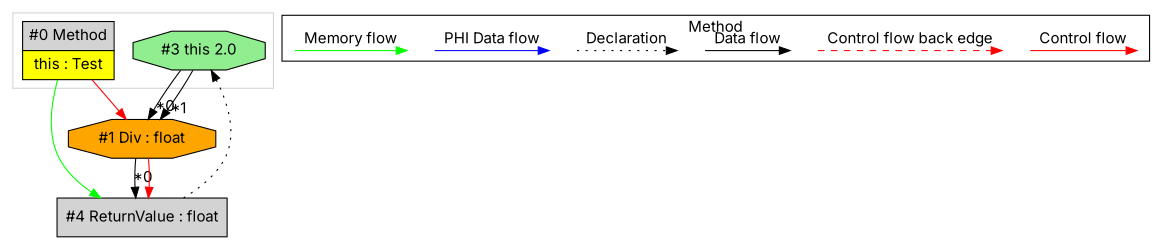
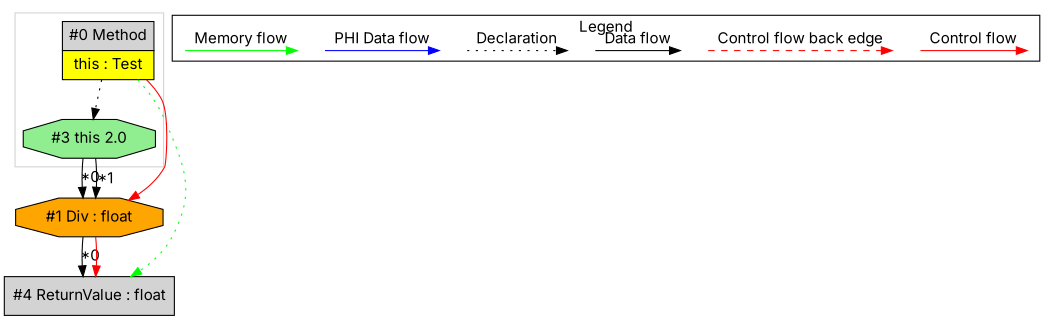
(716, 28) -> (606, 28)
(54, 143) -> (185, 177)
(229, 147) -> (99, 94)
